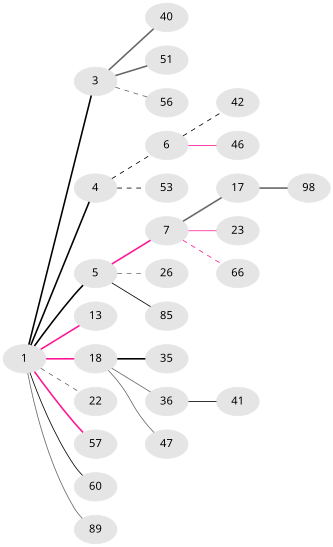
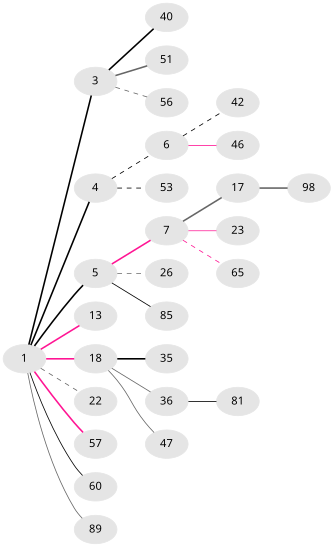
(131, 49) -> (131, 49)
(238, 273) -> (238, 273)
(238, 401) -> (238, 401)
